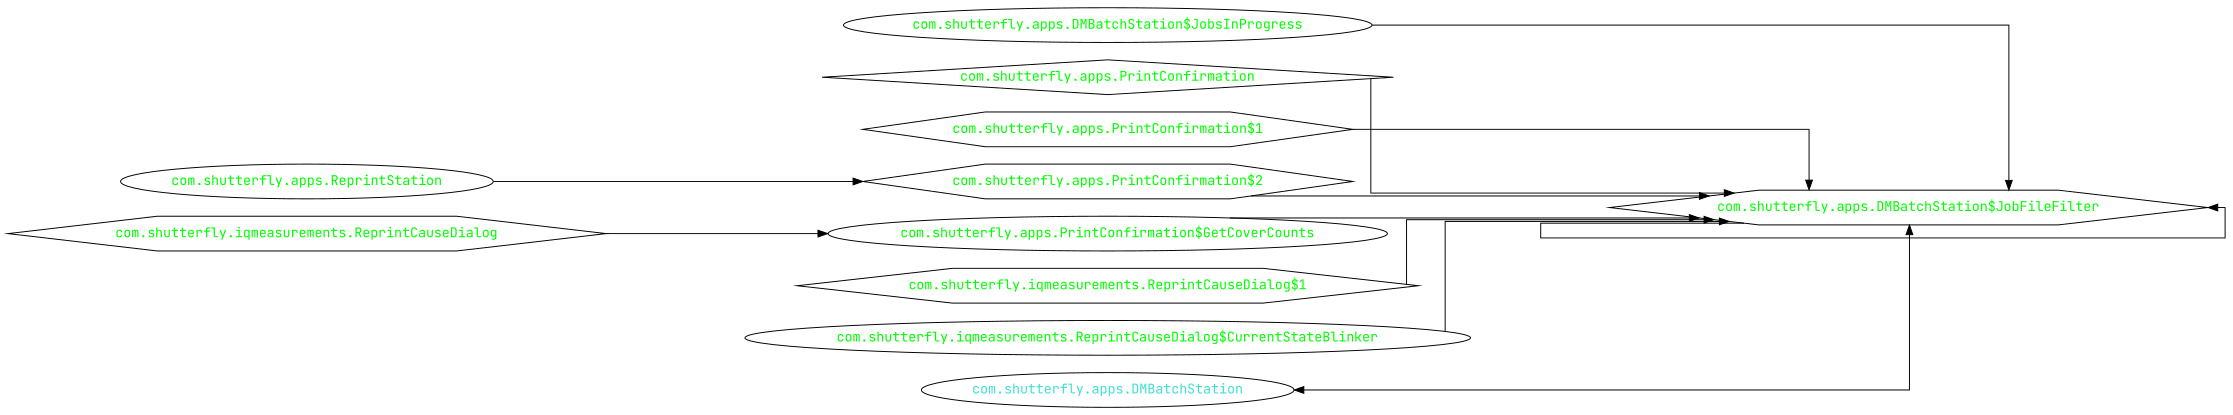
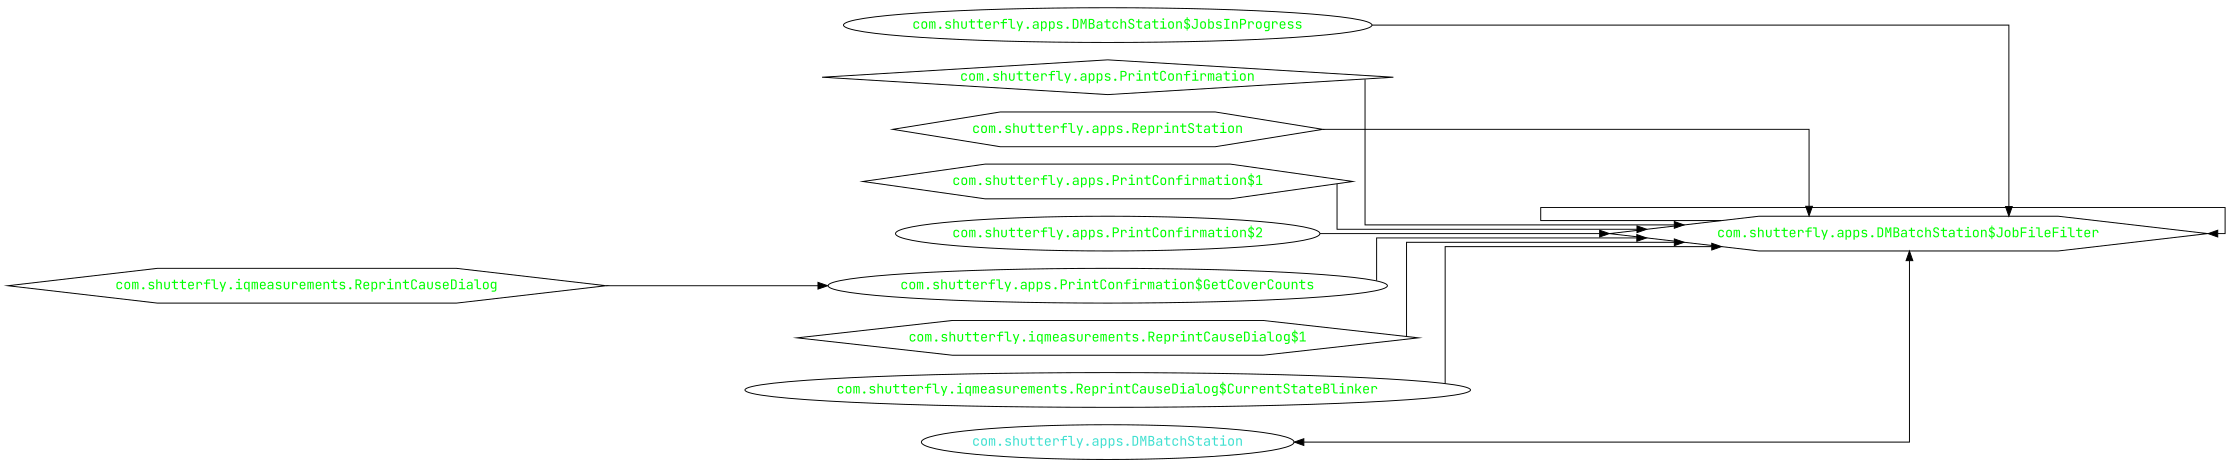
(307, 181) -> (1108, 129)
(673, 181) -> (1604, 129)
(1108, 181) -> (1108, 234)
